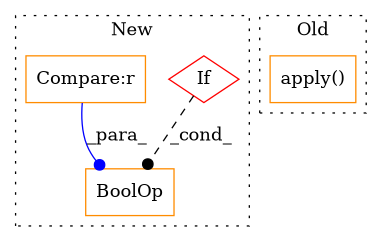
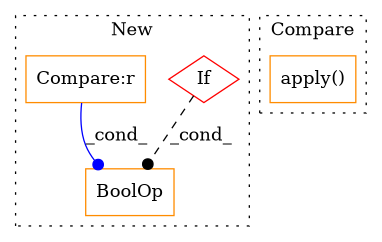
(313, 31) -> (313, 31)
(117, 136) -> (117, 136)
